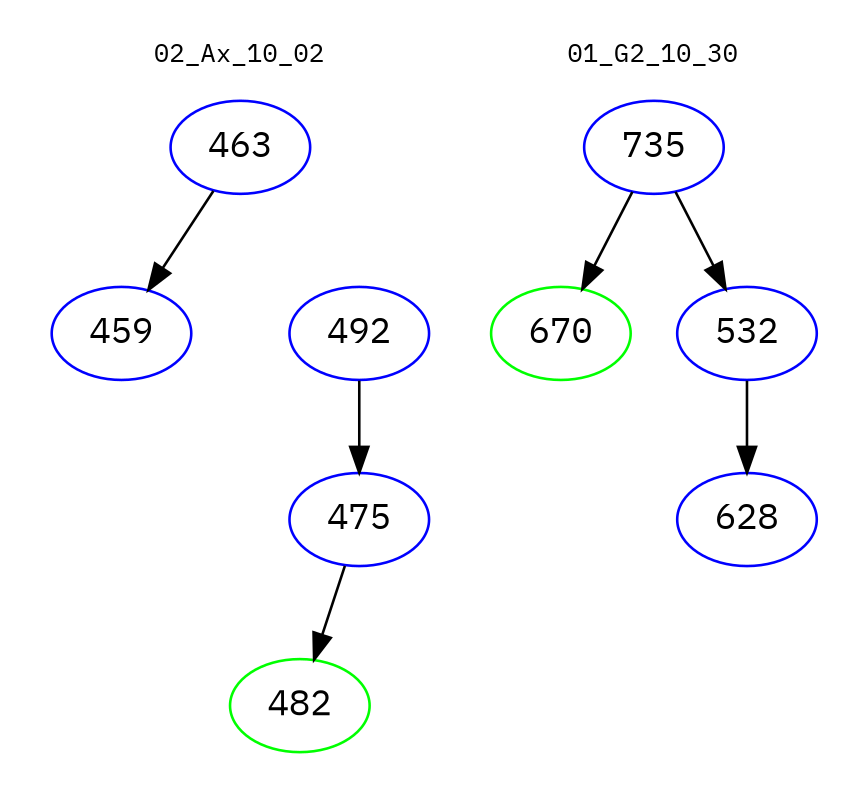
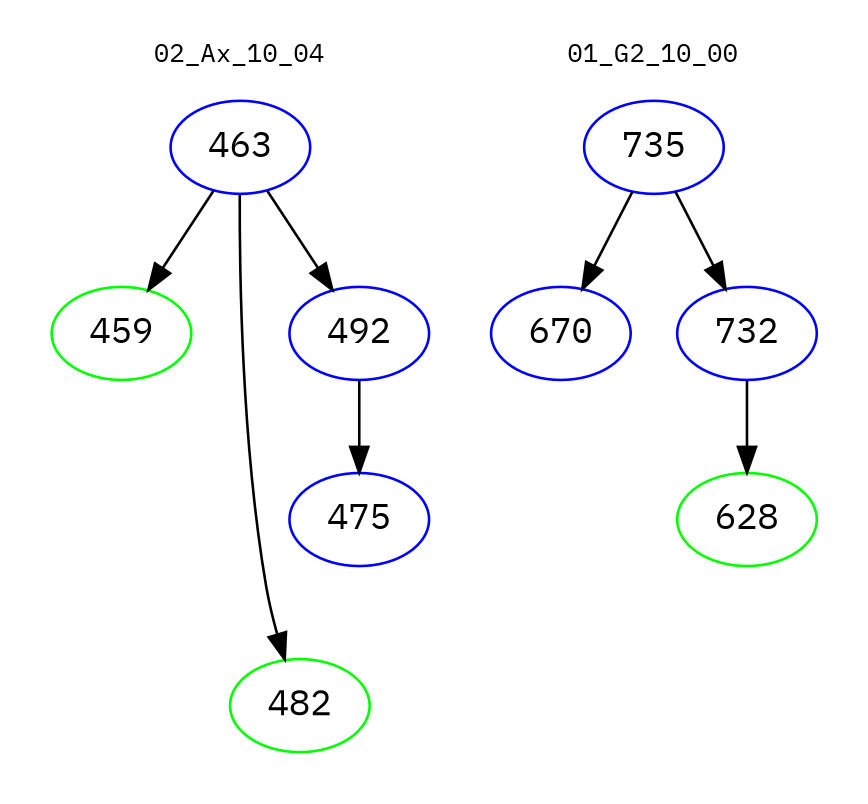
(240, 56) -> (240, 56)
(654, 56) -> (654, 56)
none -> (293, 229)
(121, 333) -> (121, 333)
(561, 333) -> (561, 333)
(747, 333) -> (747, 333)
(747, 520) -> (747, 520)
(334, 600) -> (247, 416)
